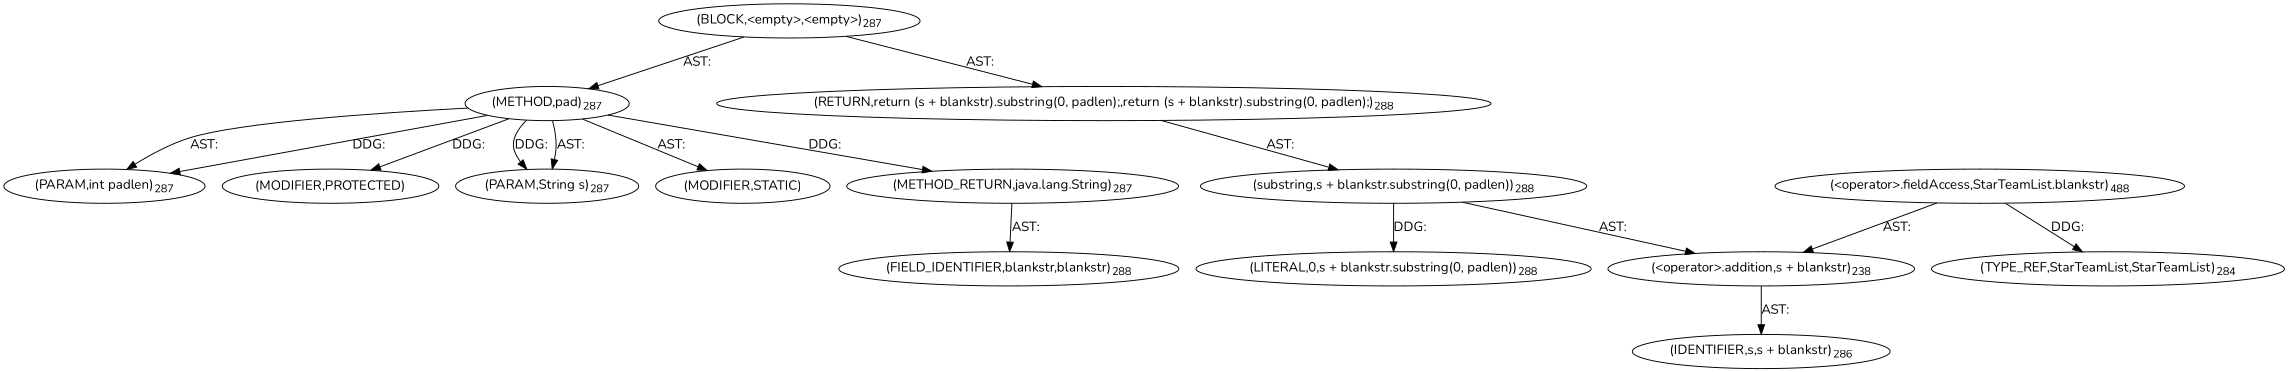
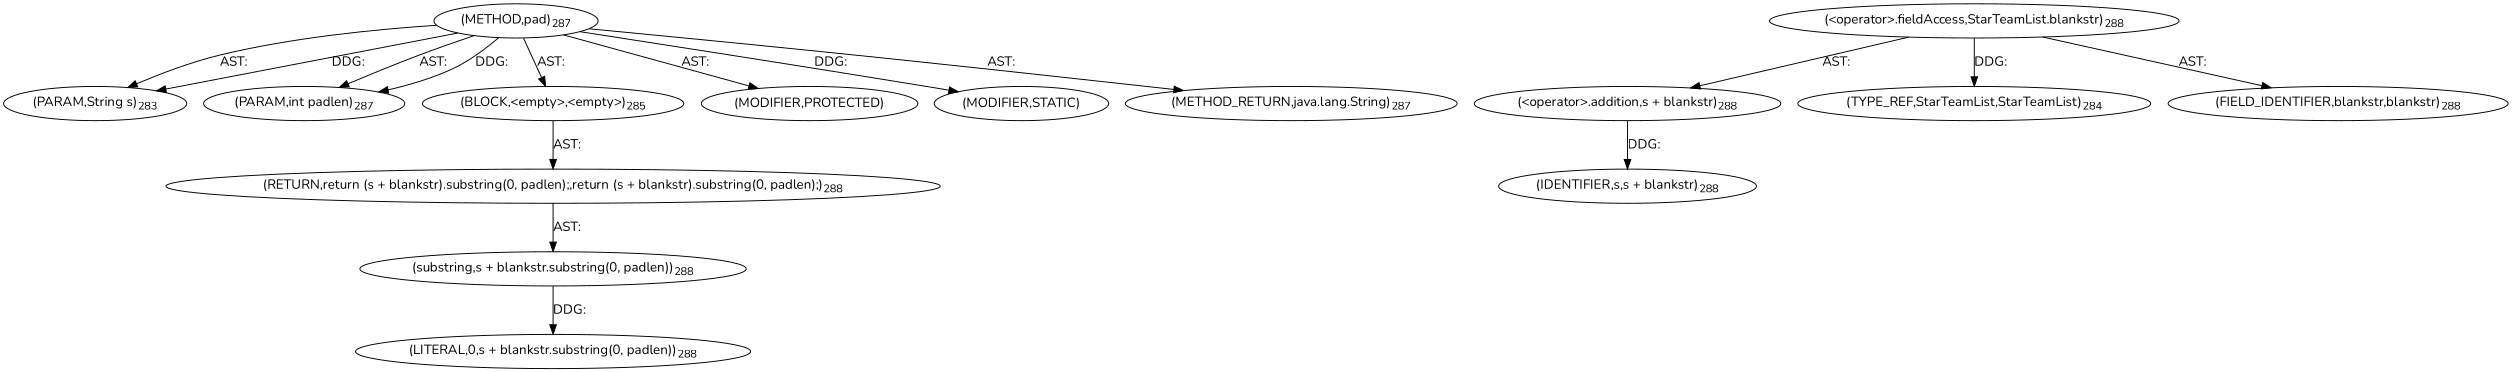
(873, 19) -> (636, 102)
(671, 61) -> (533, 58)
(471, 145) -> (697, 62)
(673, 145) -> (833, 62)
(827, 145) -> (1003, 62)
(600, 185) -> (148, 102)
(2120, 185) -> (2114, 19)
(1011, 223) -> (2152, 61)
(1574, 227) -> none
(1861, 267) -> (1728, 102)
(1777, 310) -> (1646, 145)
(1843, 350) -> (1709, 185)
